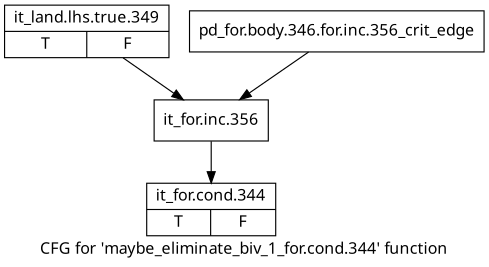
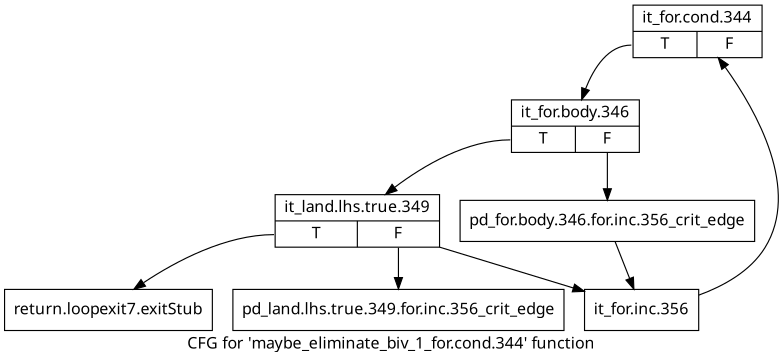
none -> (575, 126)
none -> (108, 310)
none -> (398, 310)
